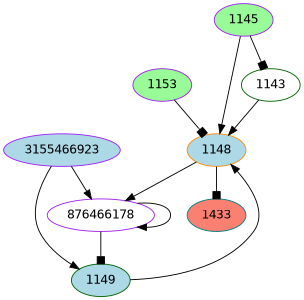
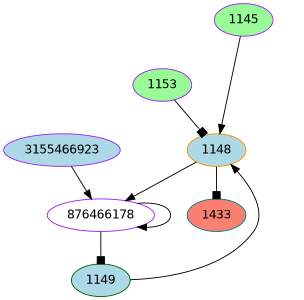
(271, 85) -> none
(36, 221) -> none
